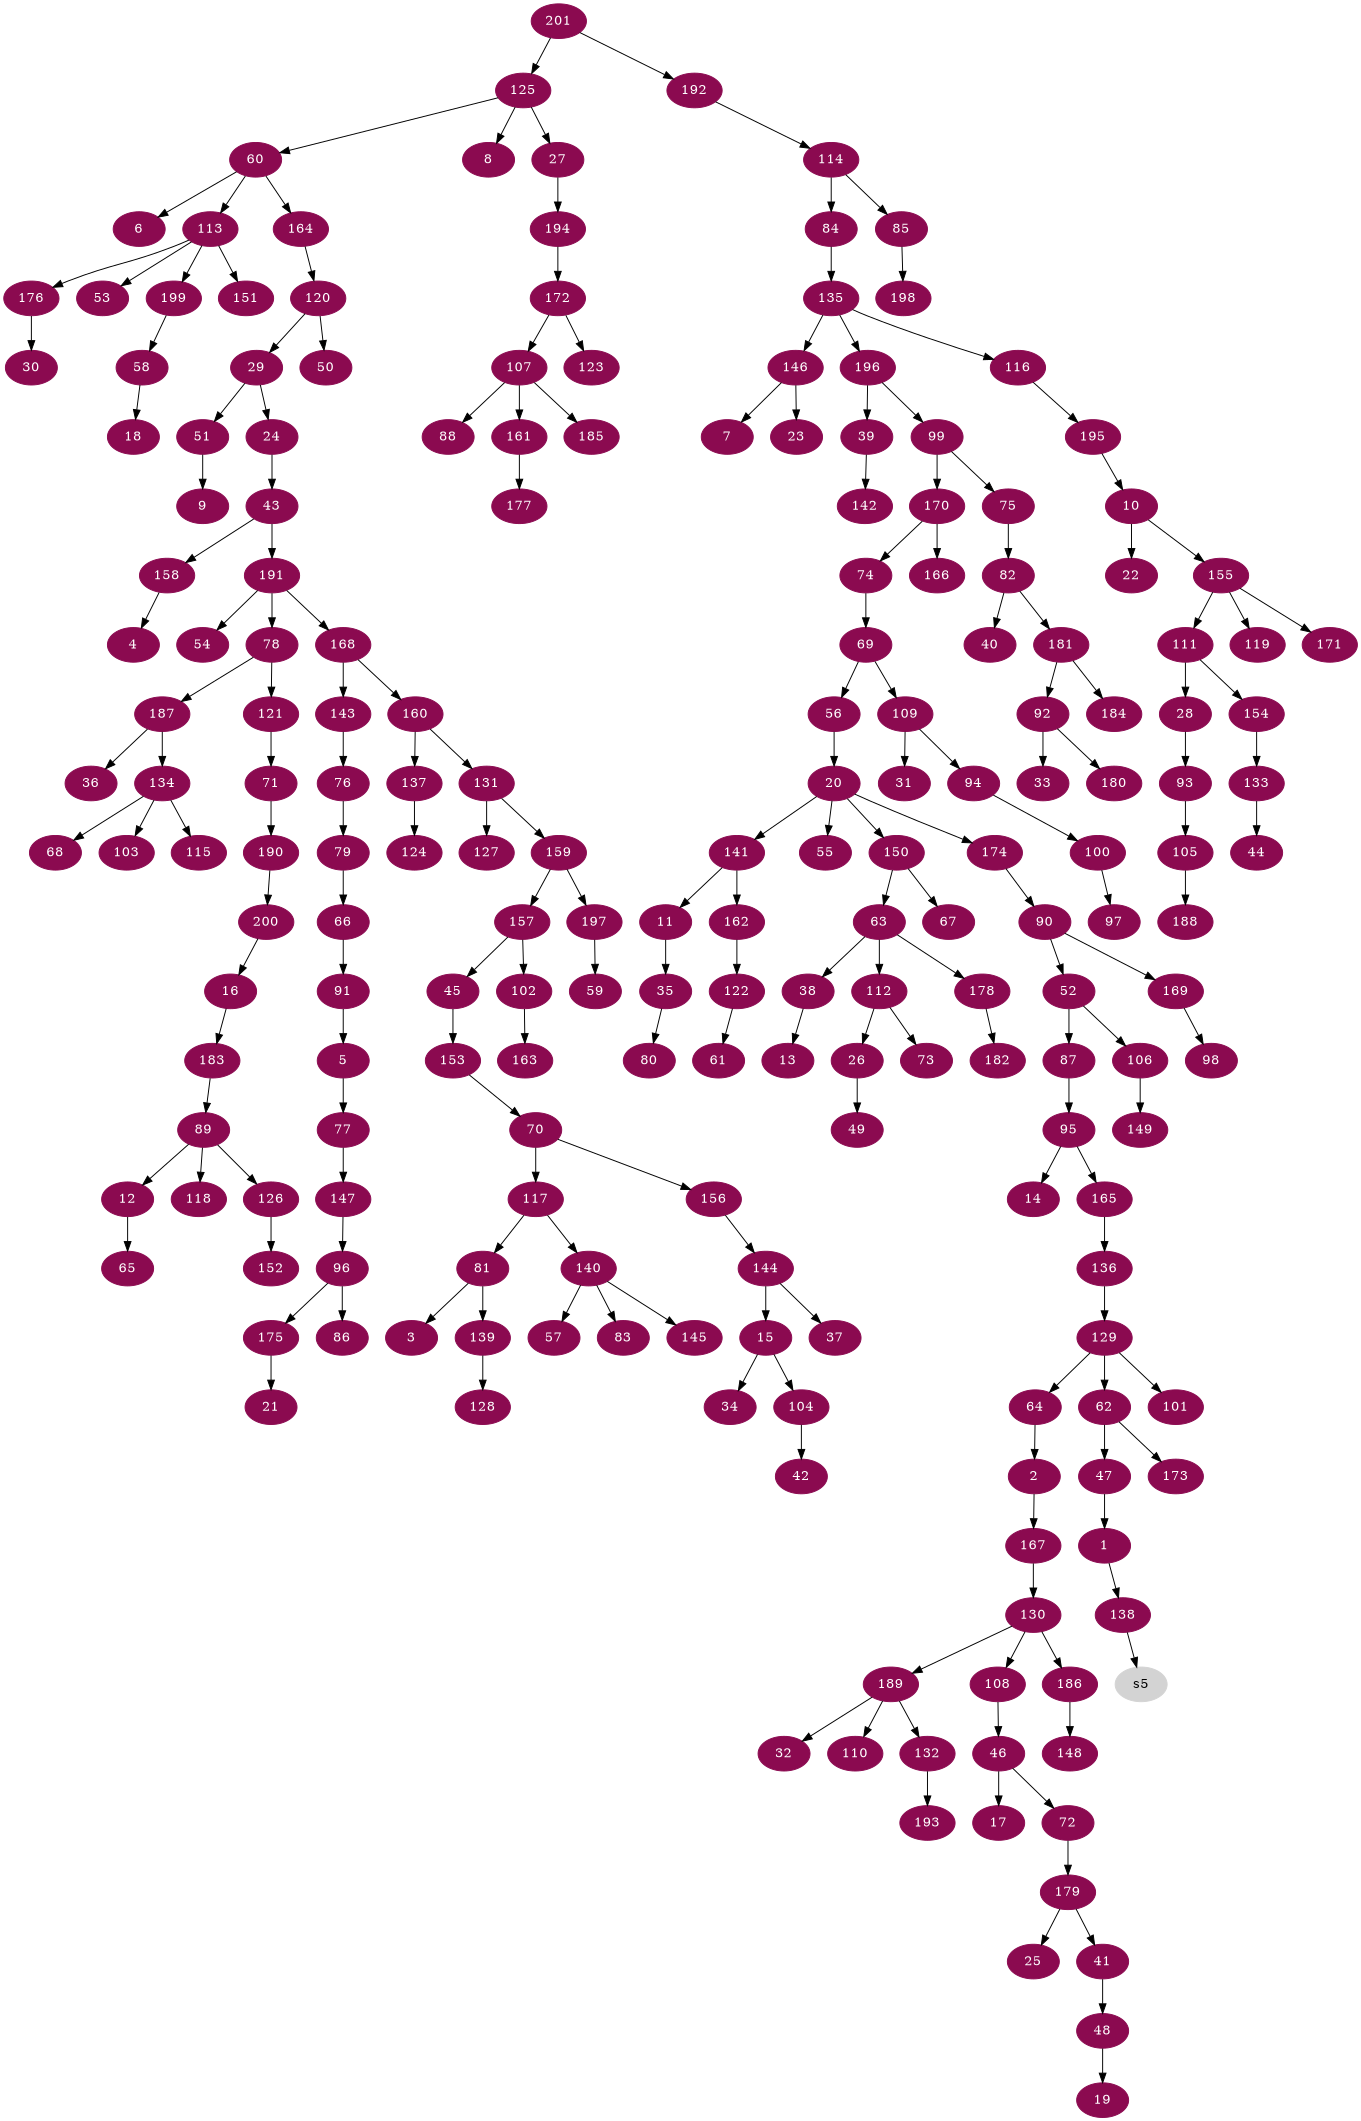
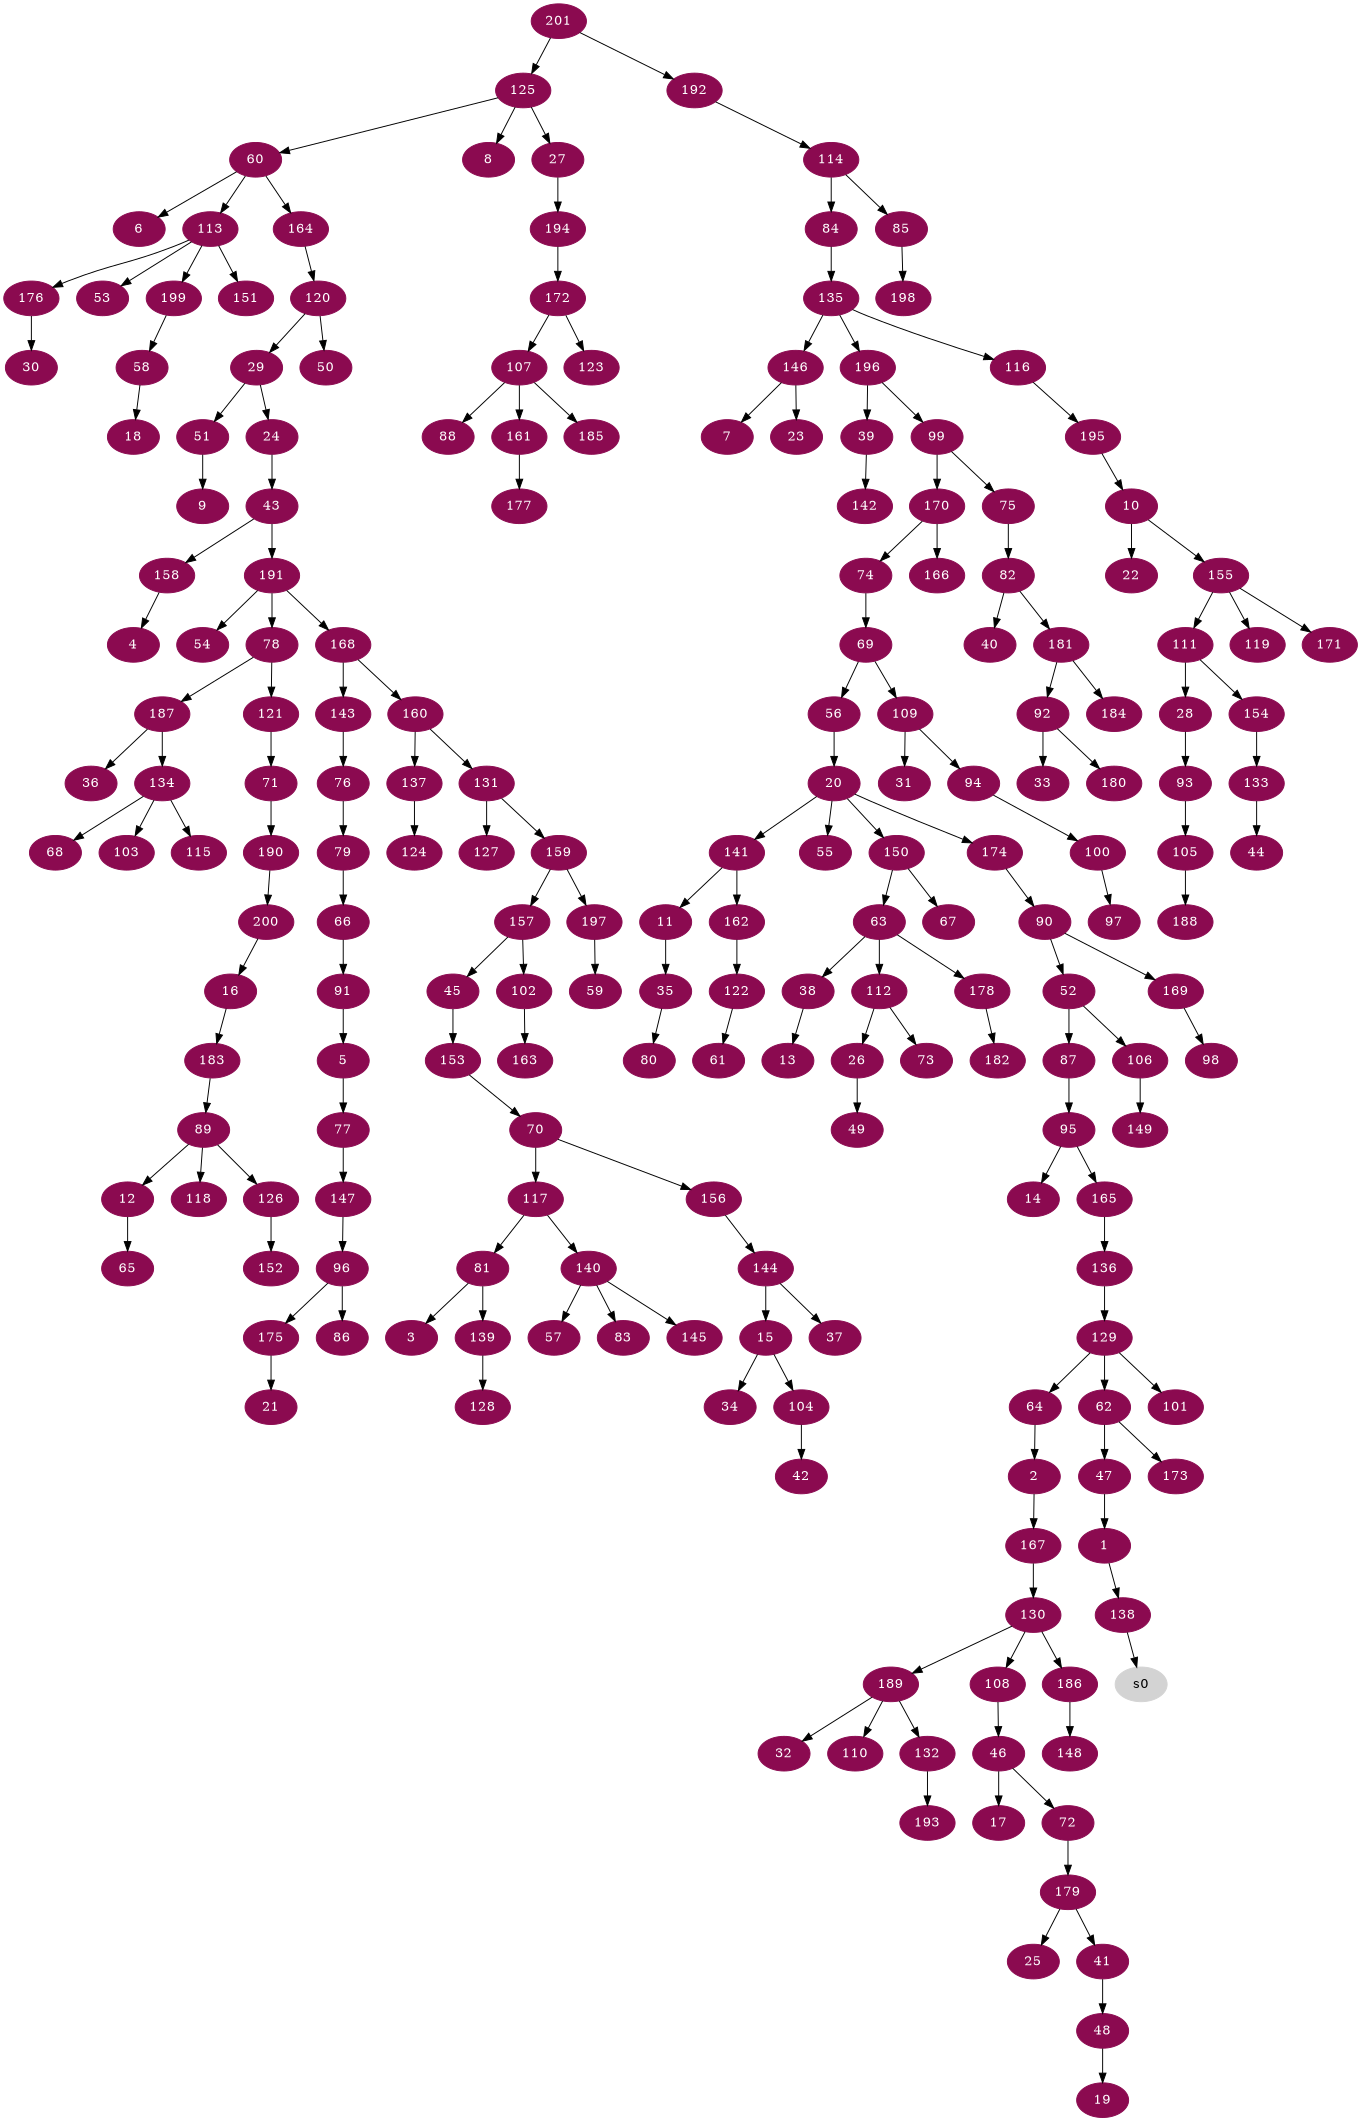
(1141, 1684) -> (1141, 1684)
